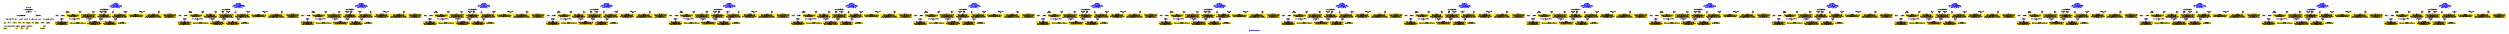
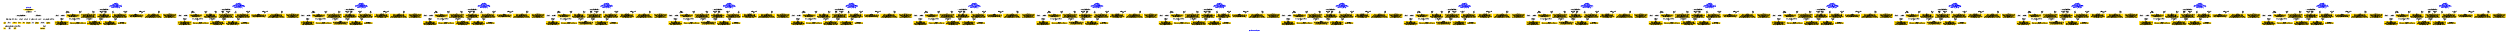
(29, 10) -> (29, 10)
(33, 23) -> (33, 23)
(5, 28) -> none
(22, 28) -> (9, 28)
